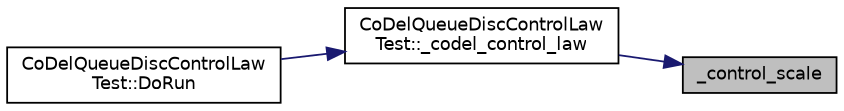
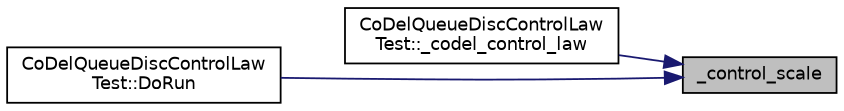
(304, 56) -> (473, 80)
